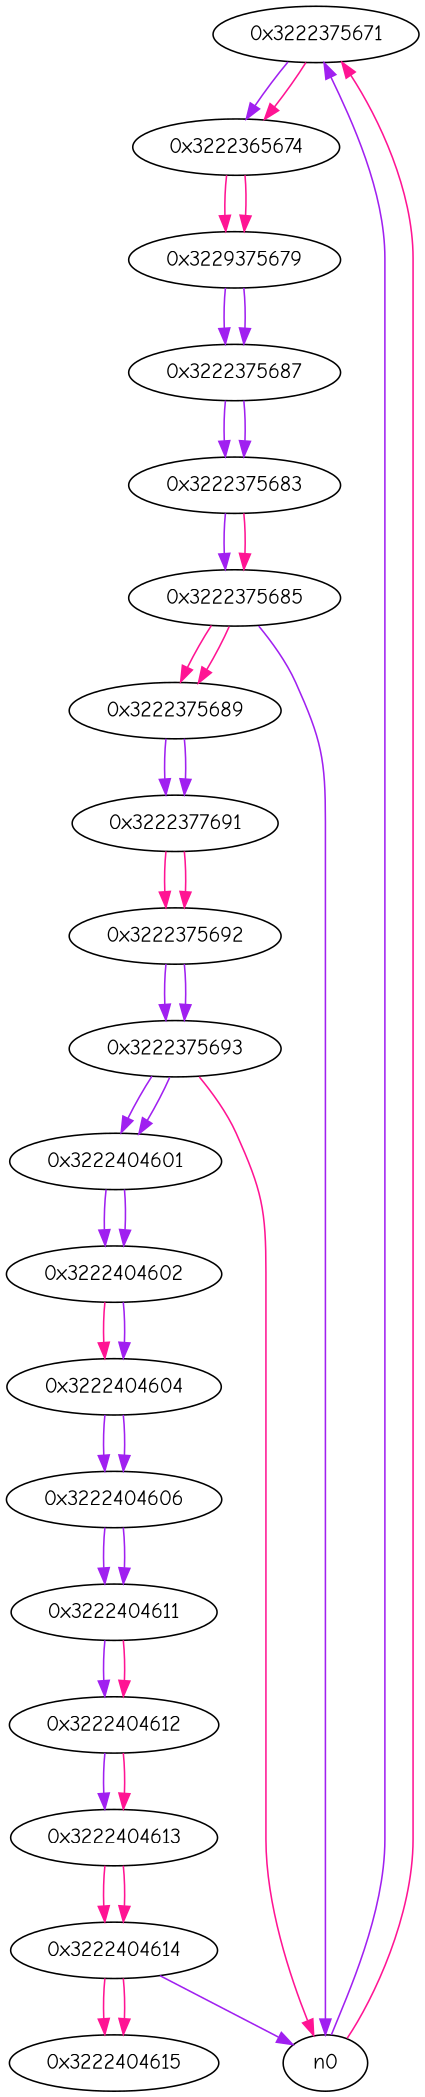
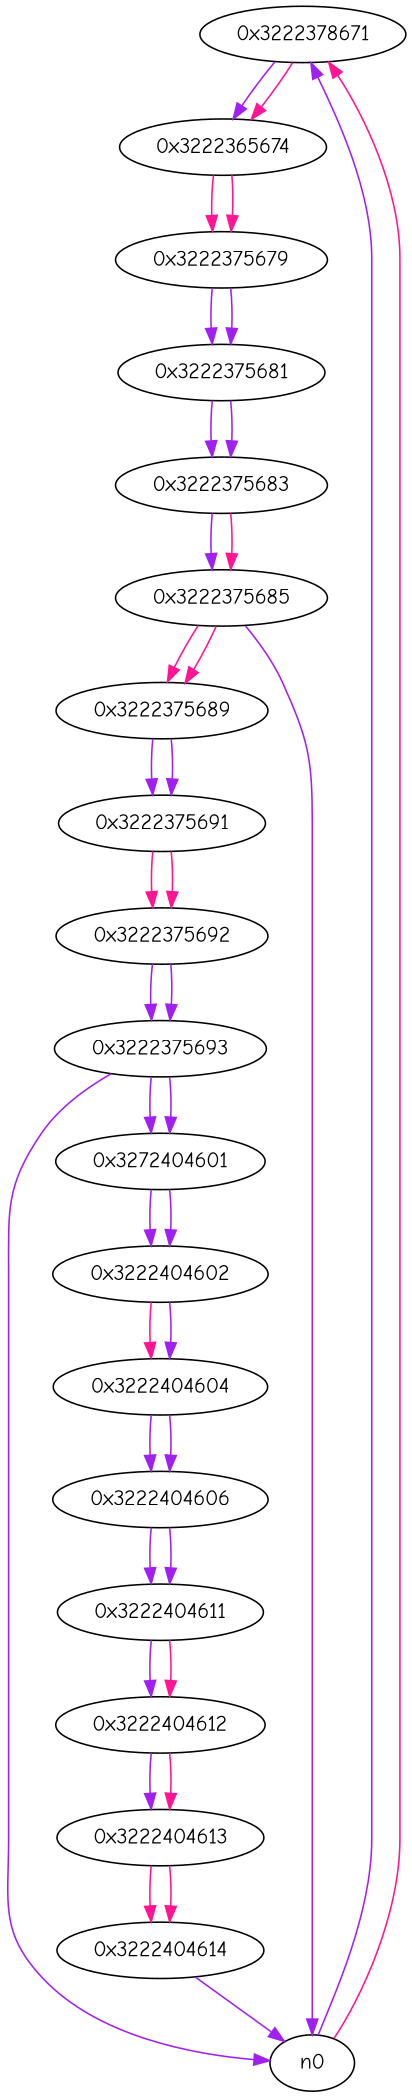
(316, 34) -> (303, 34)
(235, 260) -> (221, 260)
(235, 373) -> (221, 373)
(175, 823) -> (162, 823)
(116, 1161) -> (160, 1161)
(266, 1544) -> (9, 1626)
(114, 2063) -> none
